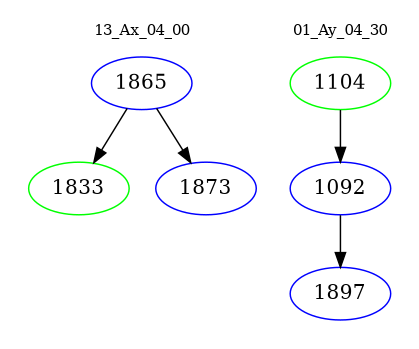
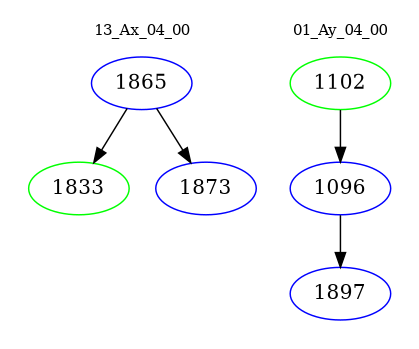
(340, 31) -> (340, 31)
(340, 83) -> (340, 83)
(340, 188) -> (340, 188)
